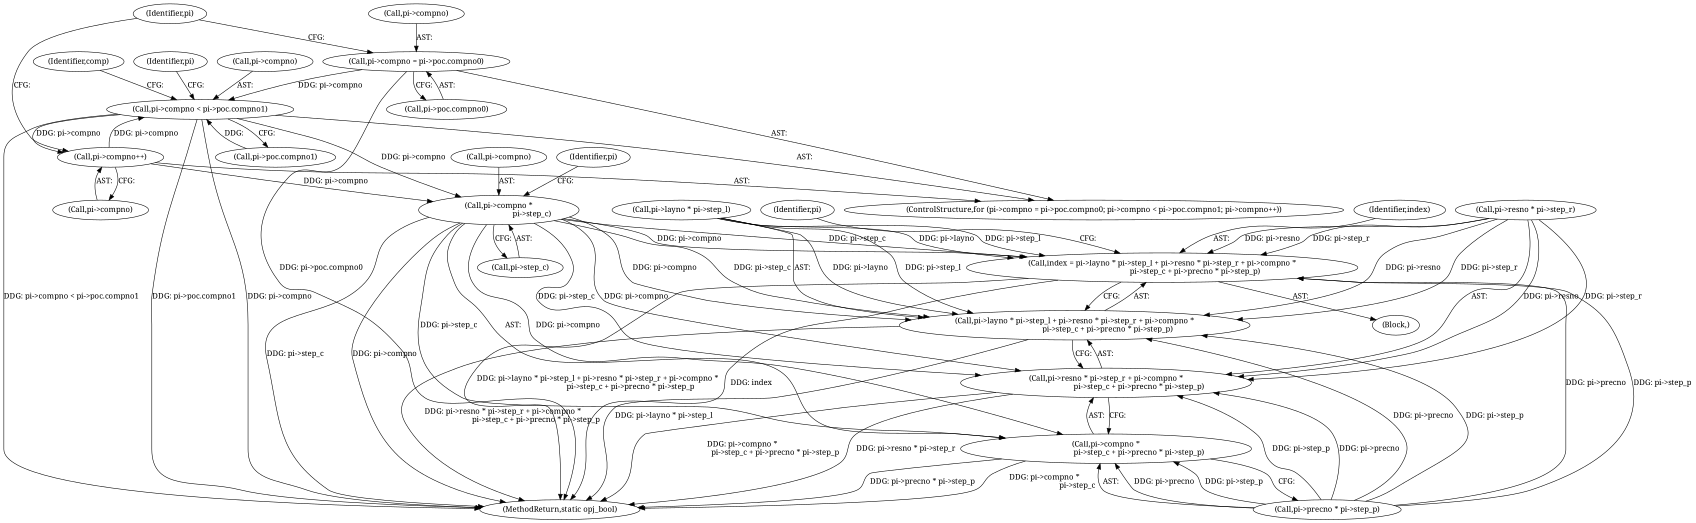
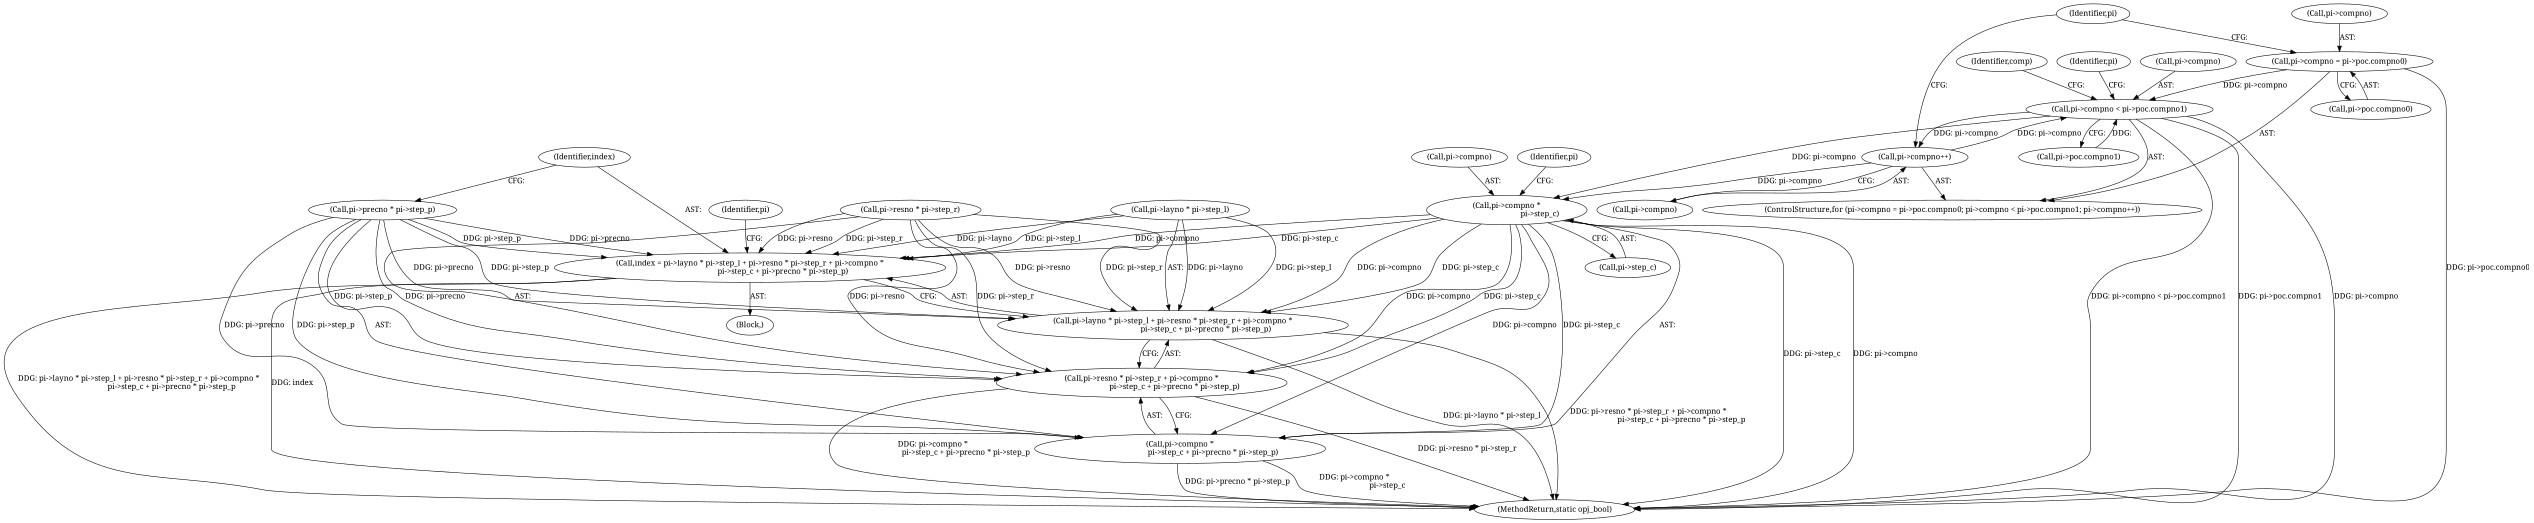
(1257, 469) -> (488, 182)
